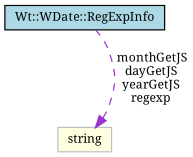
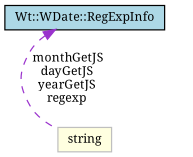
(114, 72) -> (22, 86)
